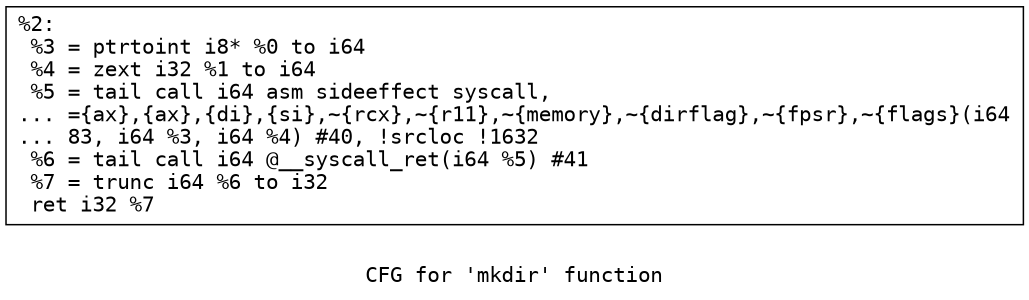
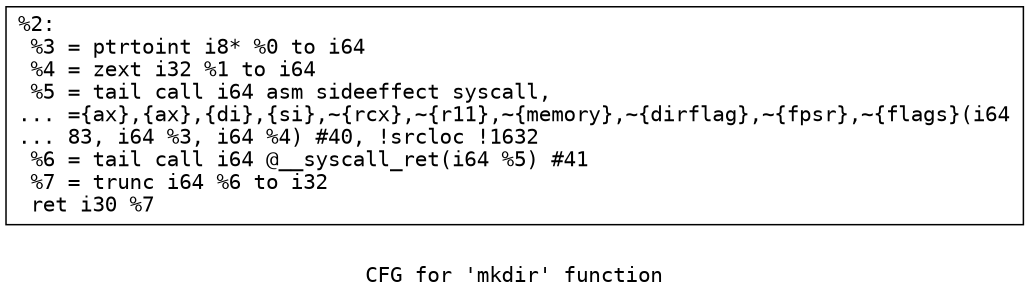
(86, 205) -> (86, 205)
